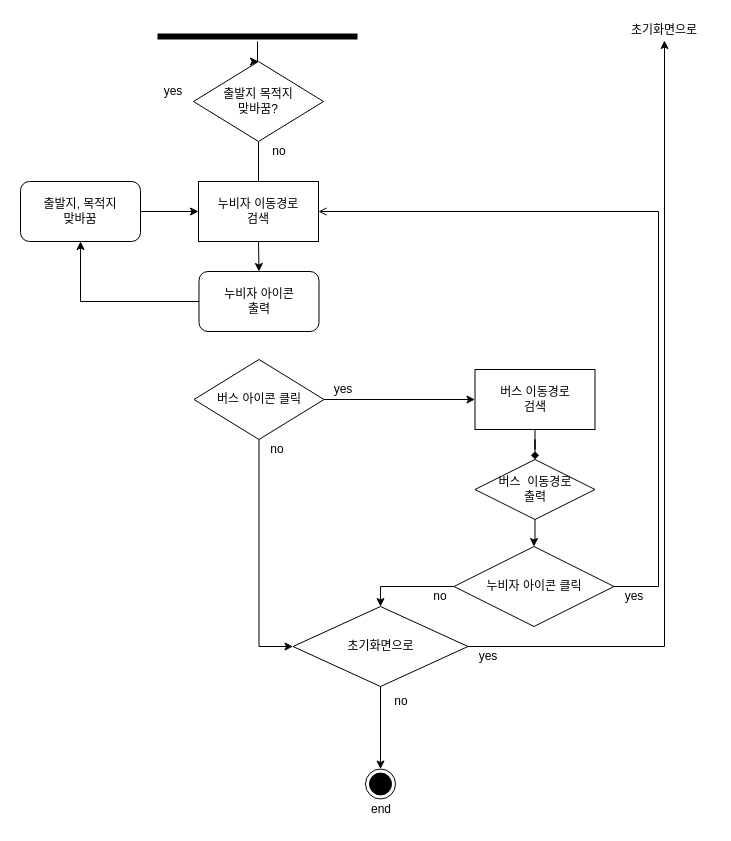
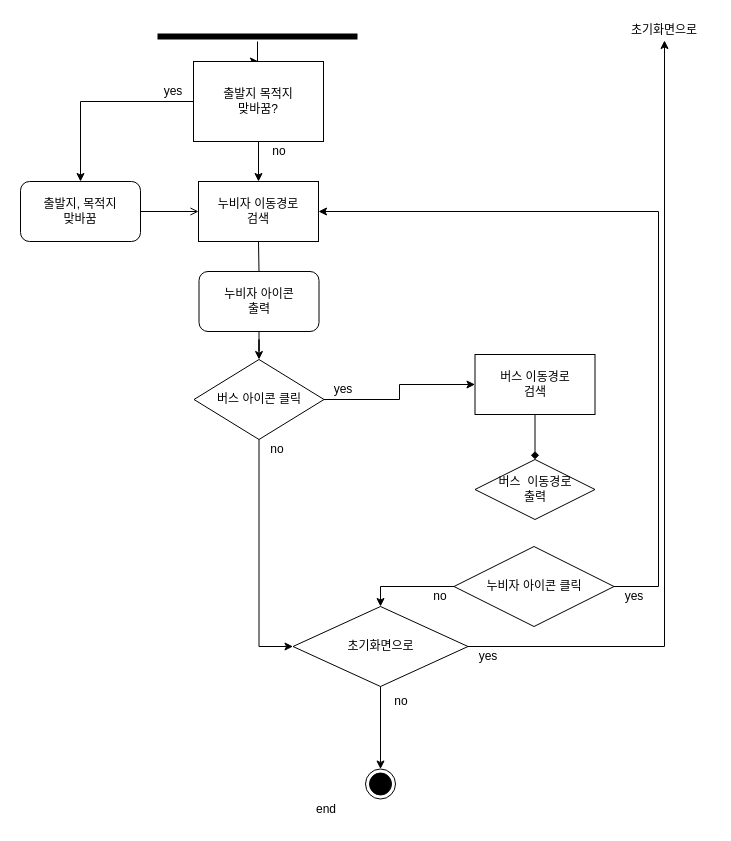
none -> (101, 102)
(259, 102) -> (259, 102)
(259, 176) -> (259, 173)
(190, 212) -> (191, 212)
(325, 212) -> (327, 212)
(259, 263) -> (259, 266)
(114, 302) -> (259, 350)
(535, 400) -> (535, 385)
(535, 531) -> none
(382, 809) -> (327, 809)
